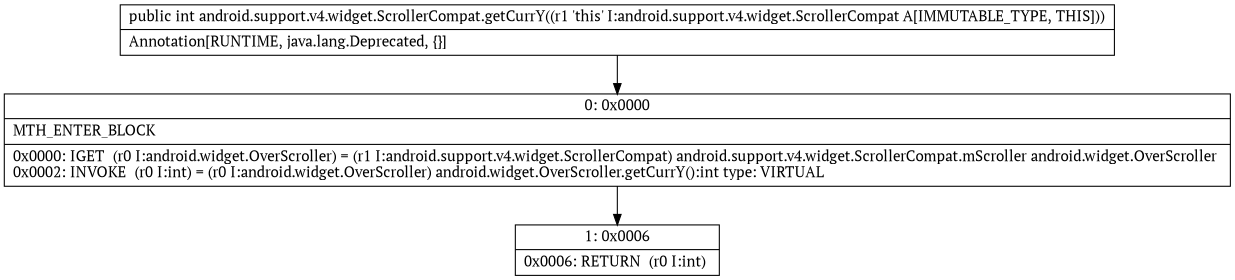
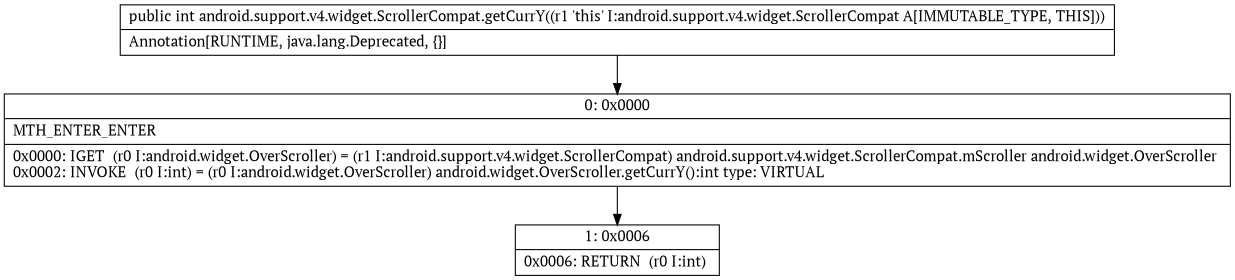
(84, 131) -> (85, 131)
